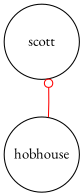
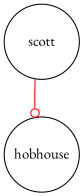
(49, 102) -> (35, 94)
